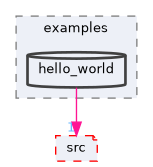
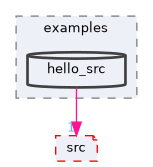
(76, 70) -> (76, 70)
